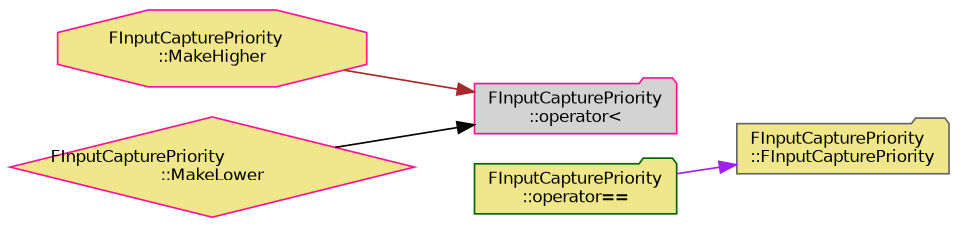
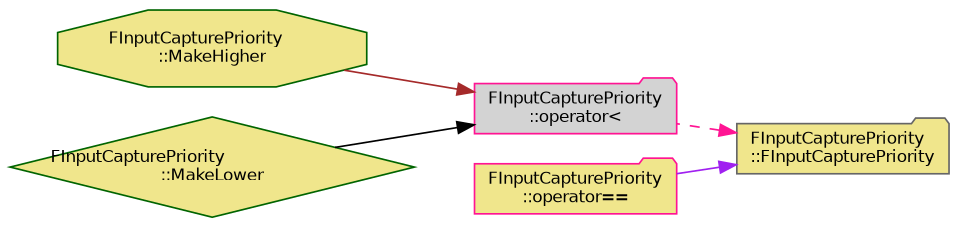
(212, 48) -> (212, 48)
none -> (698, 127)
(212, 167) -> (212, 167)
(576, 189) -> (576, 189)
